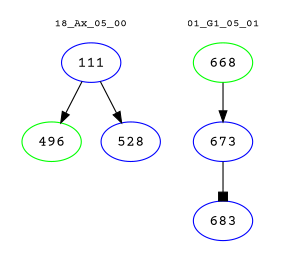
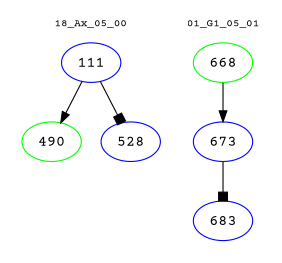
(108, 97) -> (108, 97)
(52, 142) -> (52, 142)
